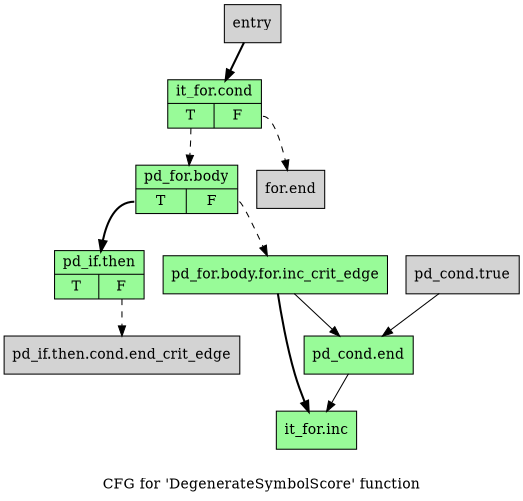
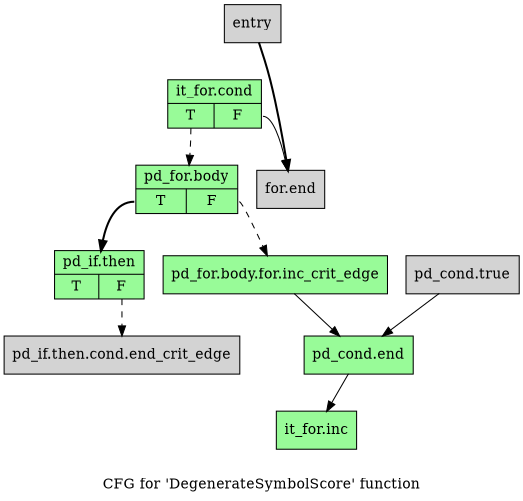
(237, 57) -> (275, 101)
(278, 136) -> (274, 126)
(288, 348) -> none
